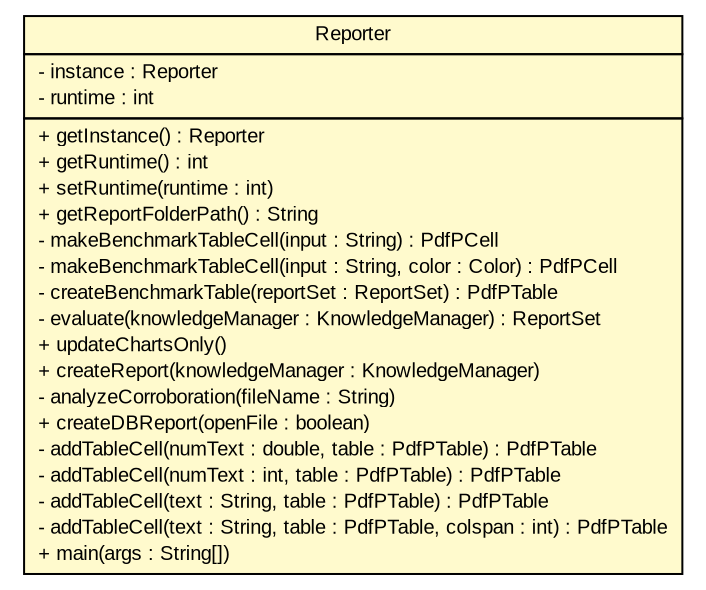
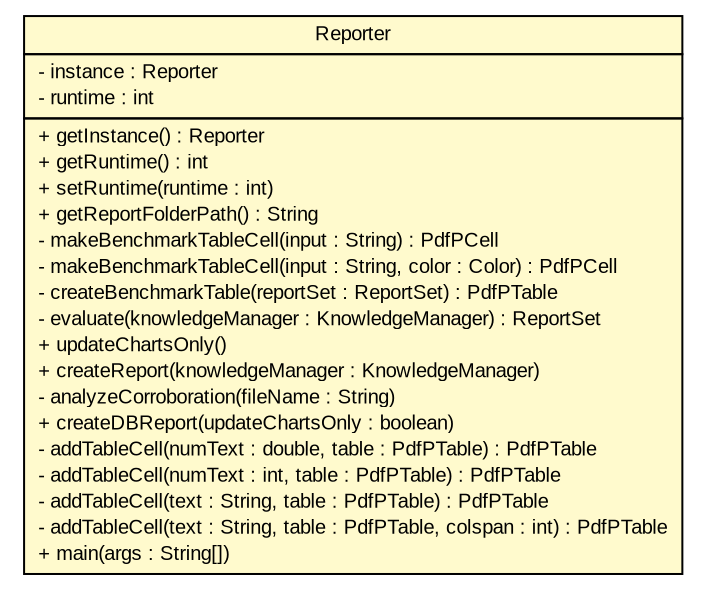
(205, 423) -> (247, 423)
